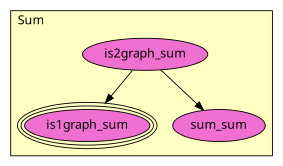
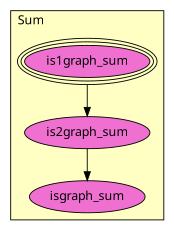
(122, 83) -> (87, 96)
(219, 126) -> (87, 197)
